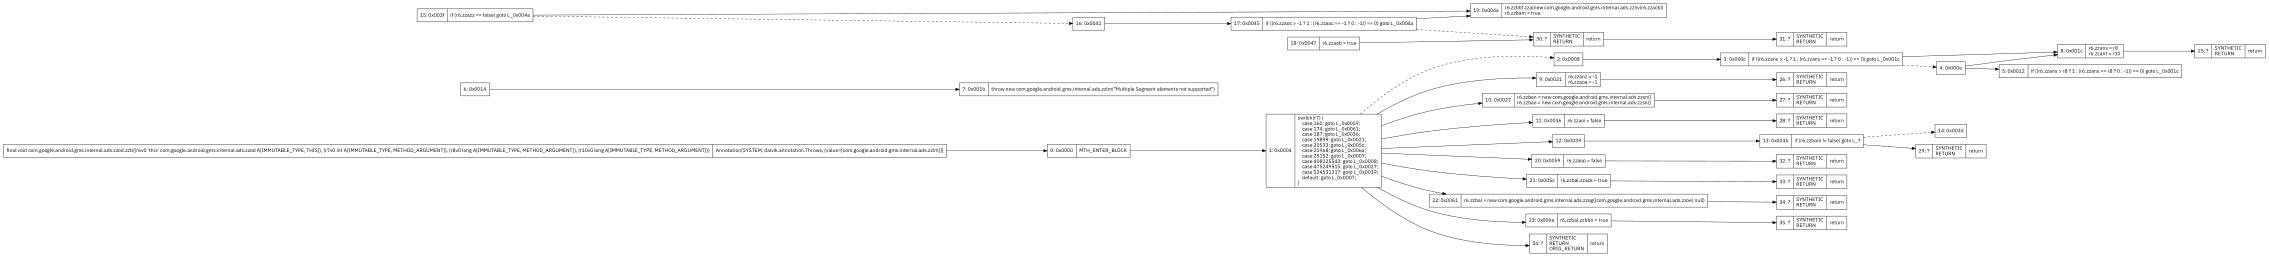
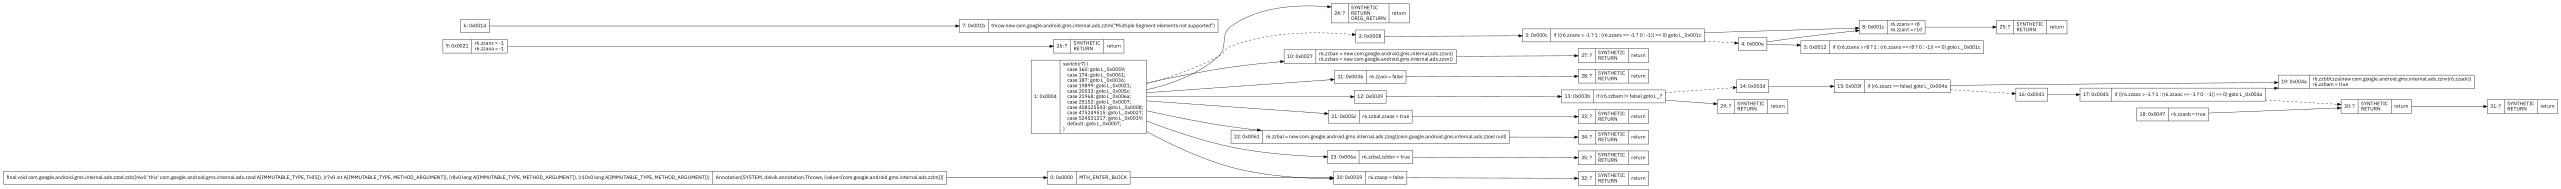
(1452, 85) -> none
none -> (1800, 86)
(1196, 151) -> (1230, 178)
